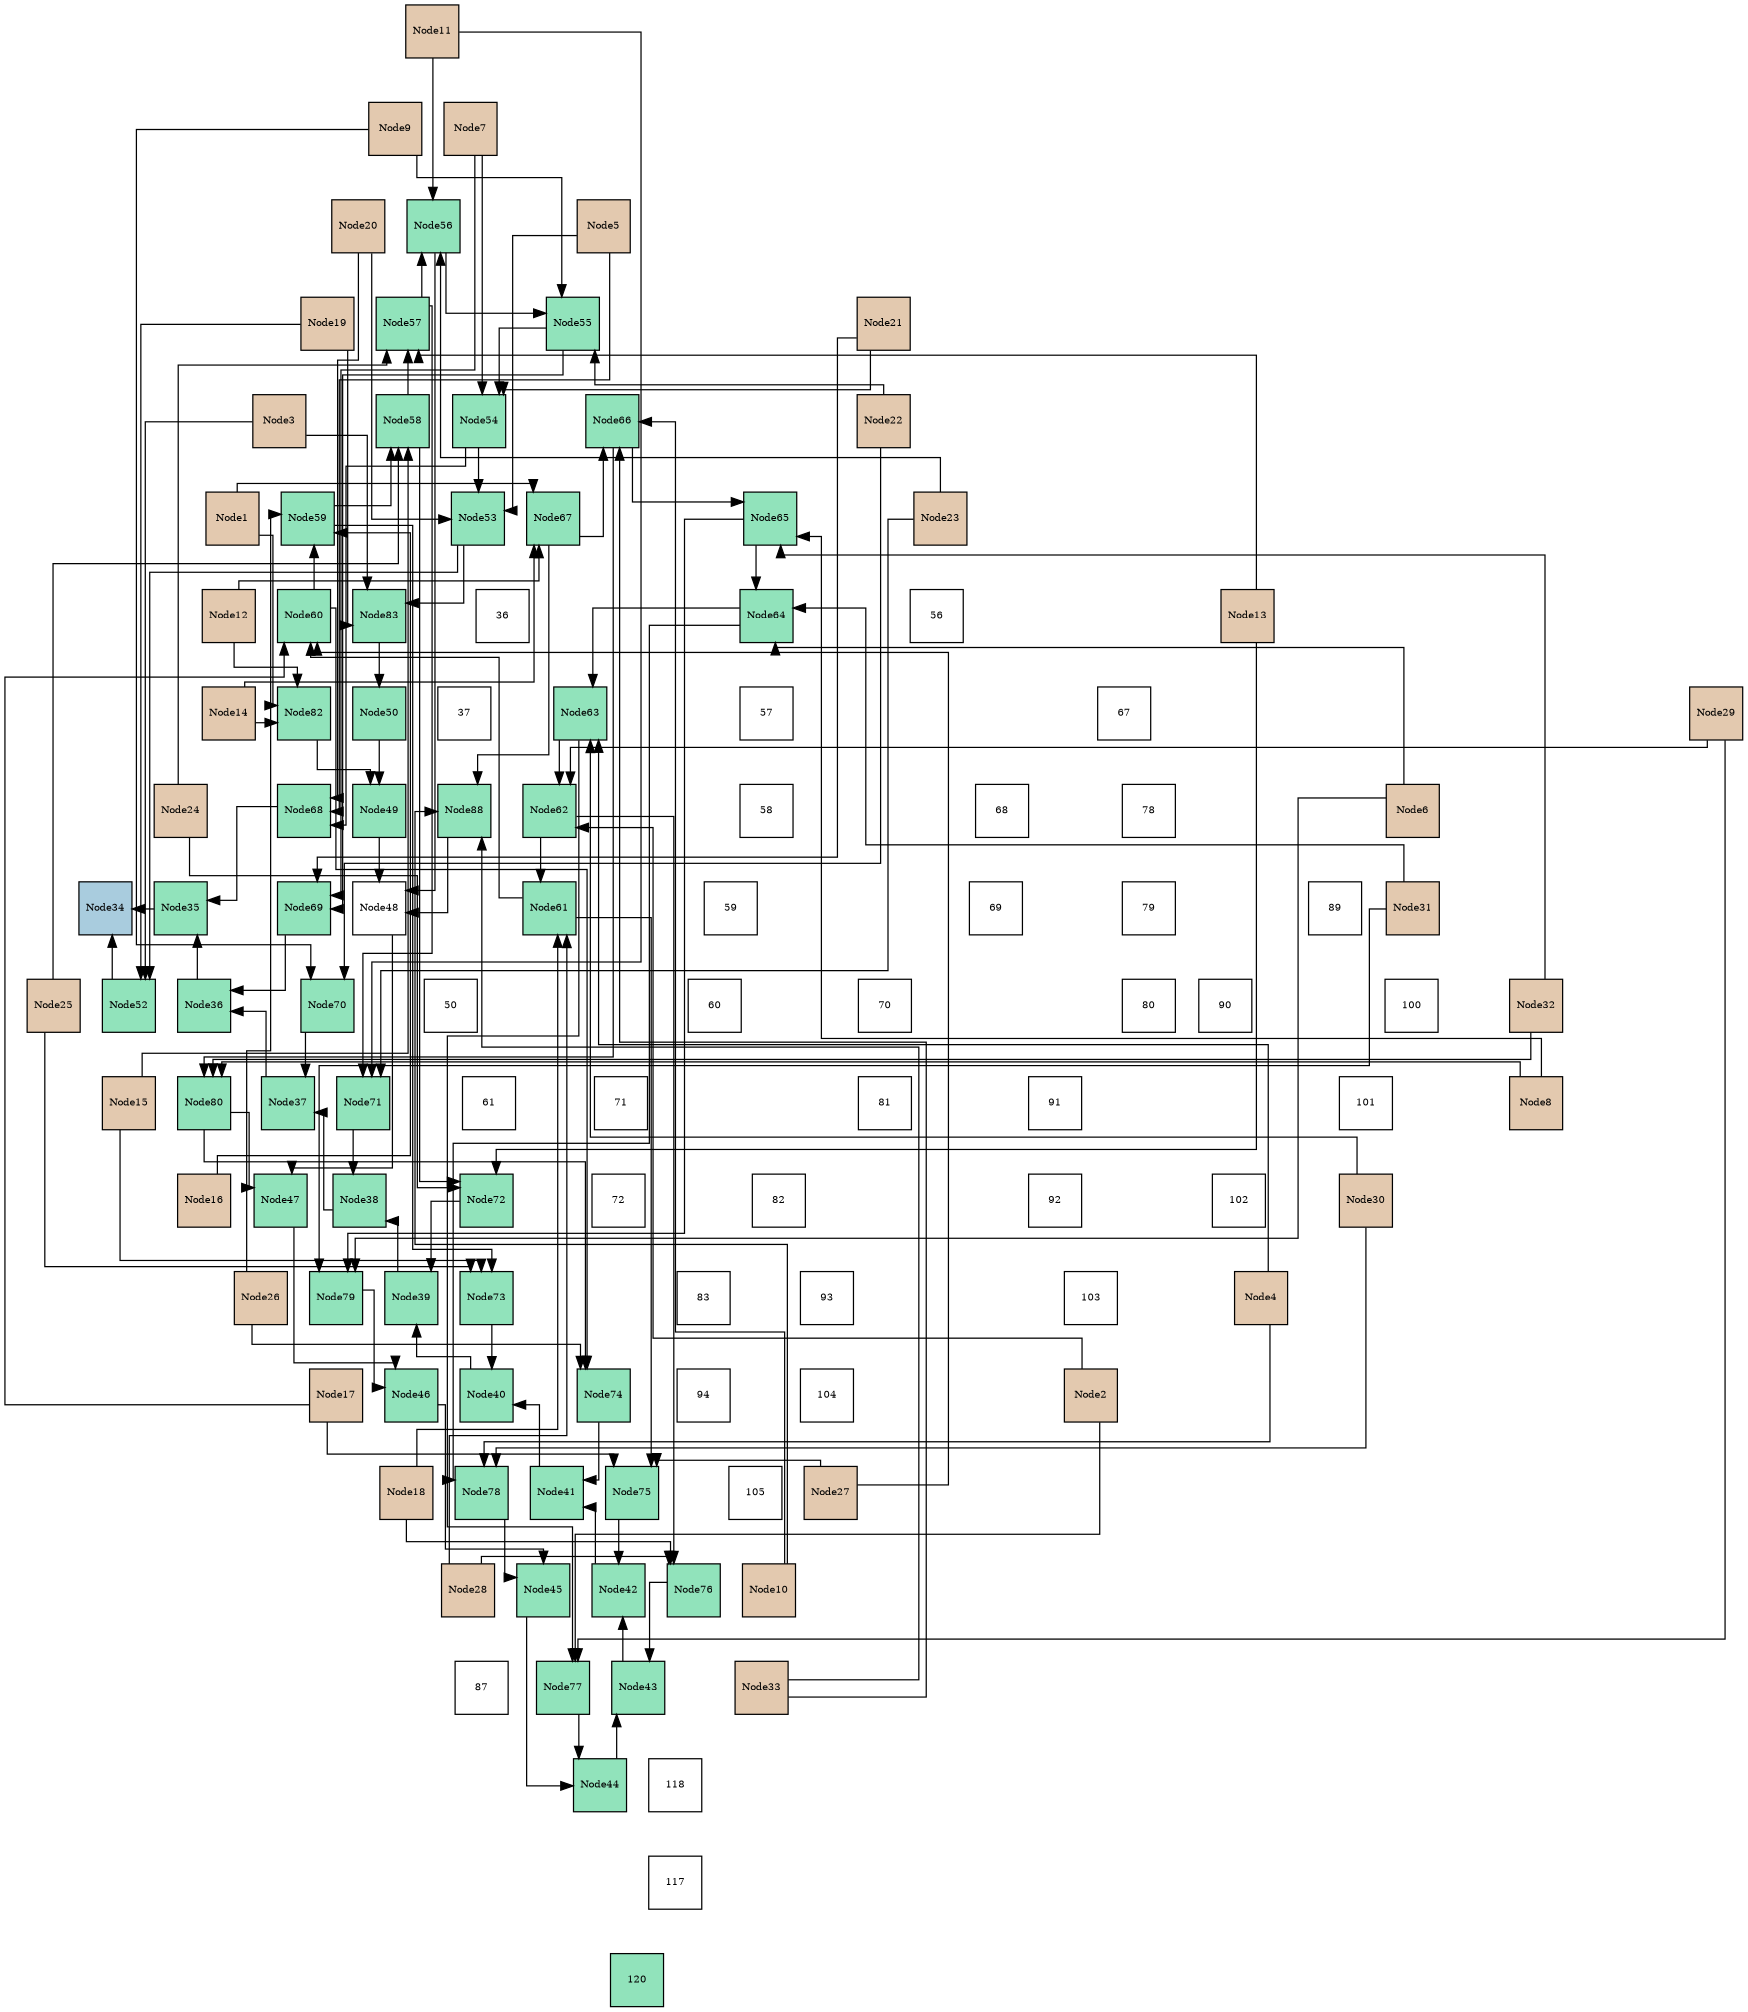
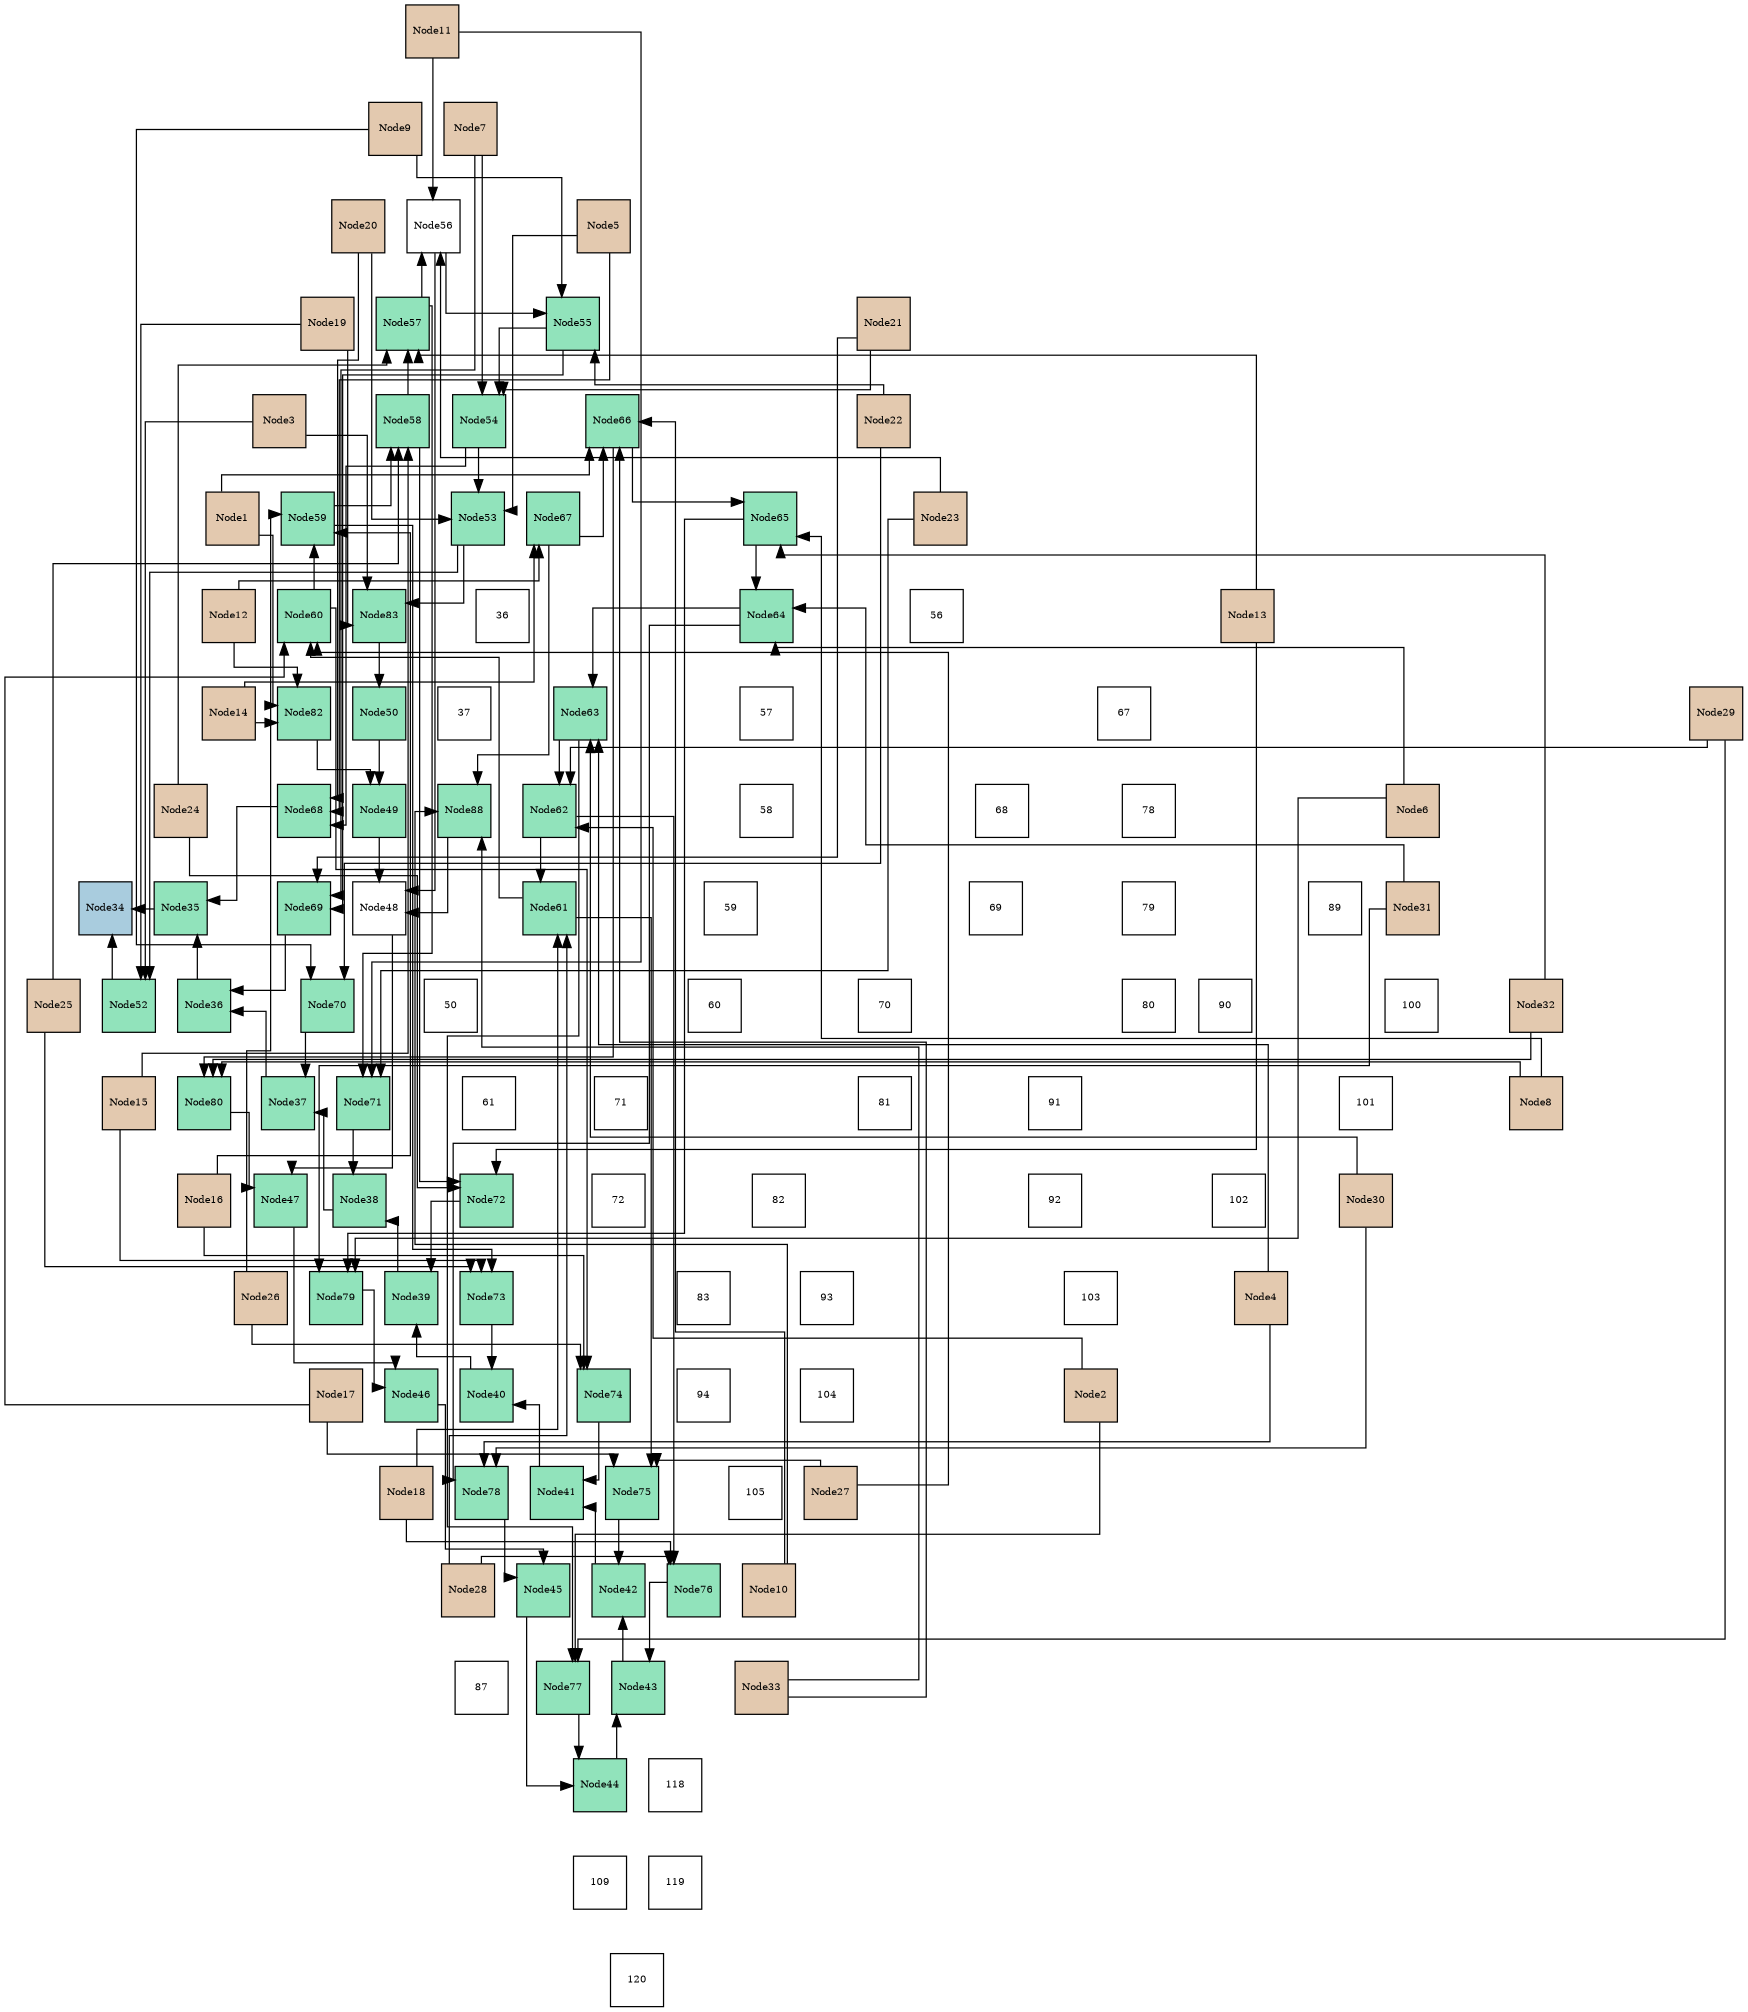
(434, 226) -> (434, 226)
(358, 483) -> (444, 475)
(461, 1162) -> (519, 1256)
none -> (600, 1883)
(675, 1883) -> (675, 1883)
(637, 1980) -> (637, 1980)
